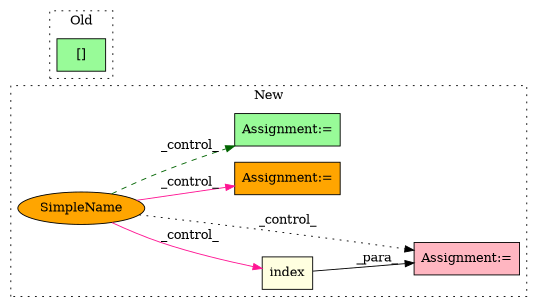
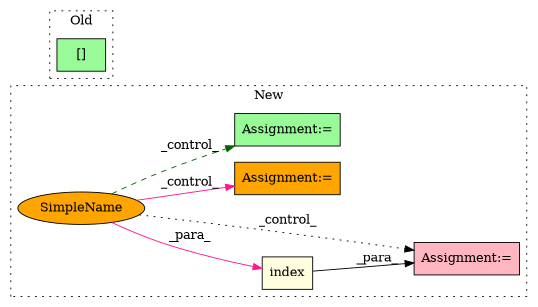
(190, 236) -> (190, 236)
